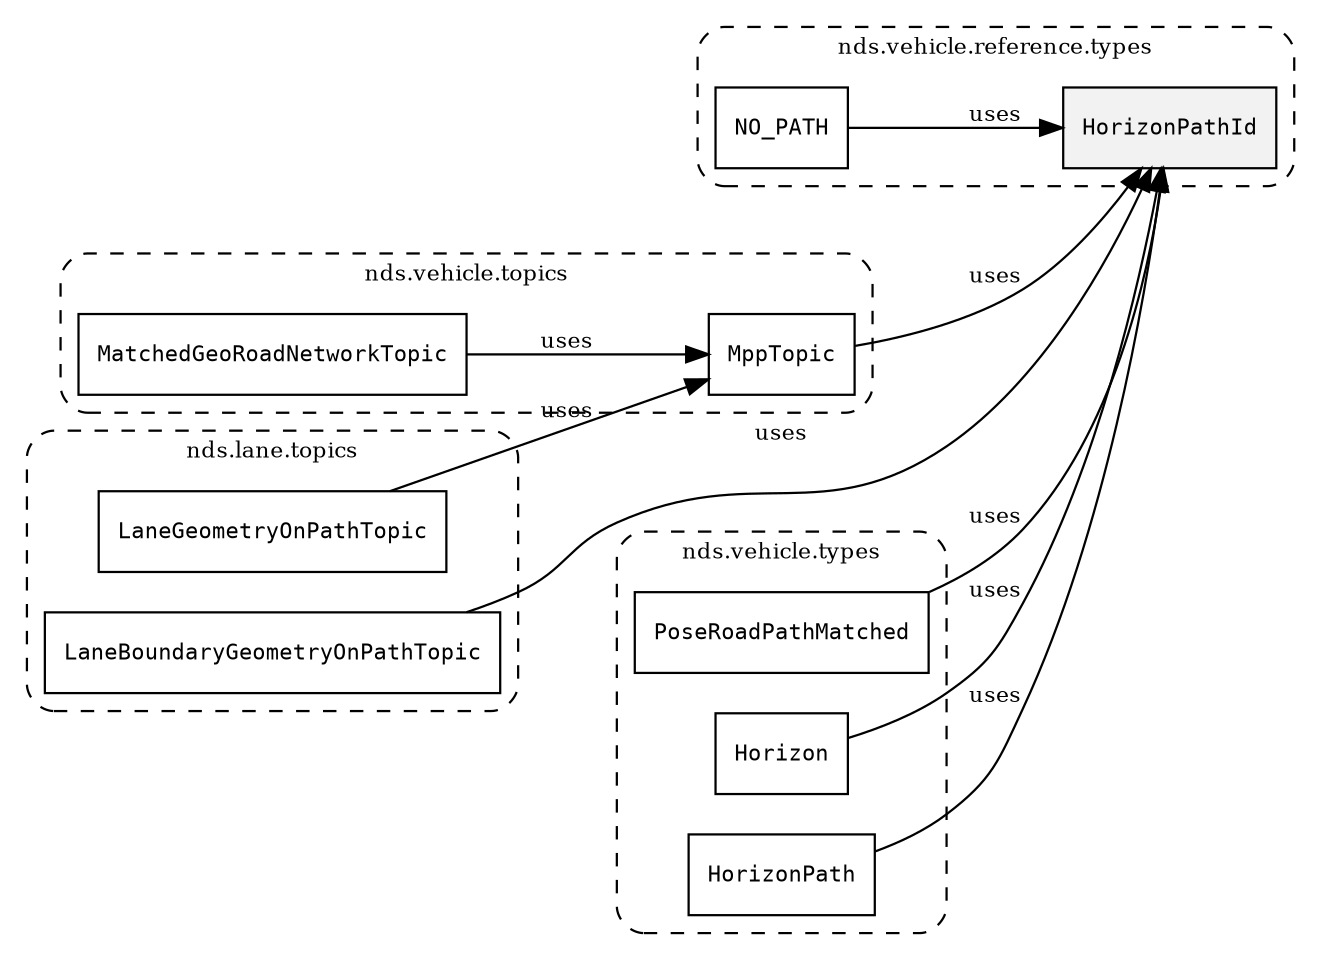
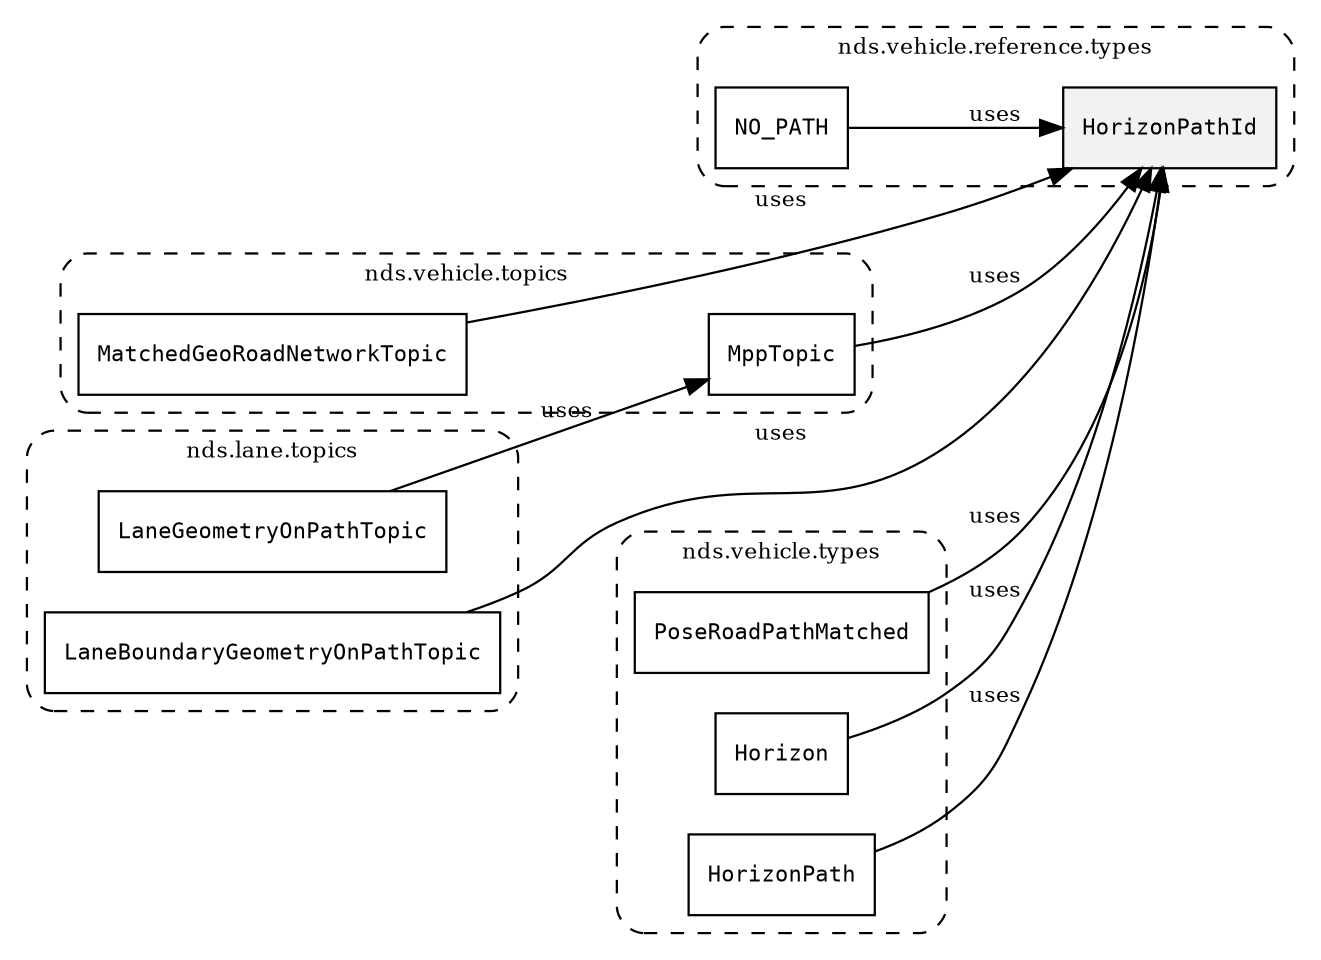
(577, 354) -> (733, 268)
